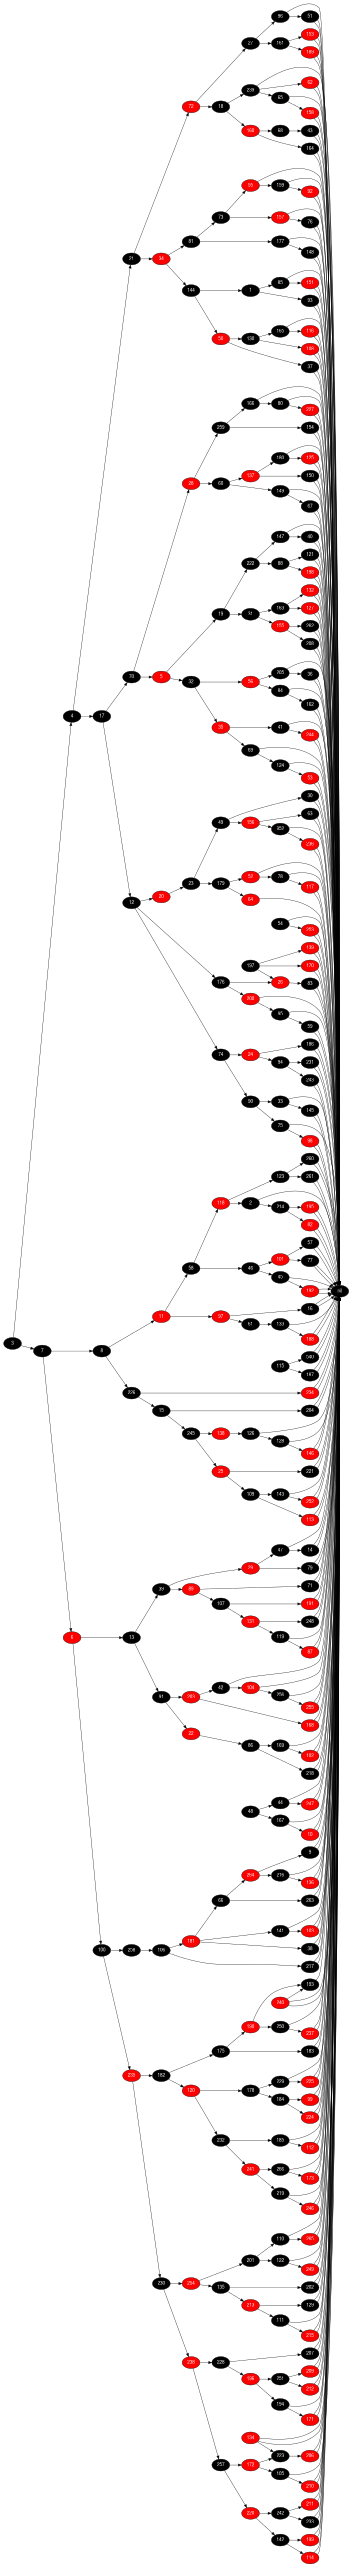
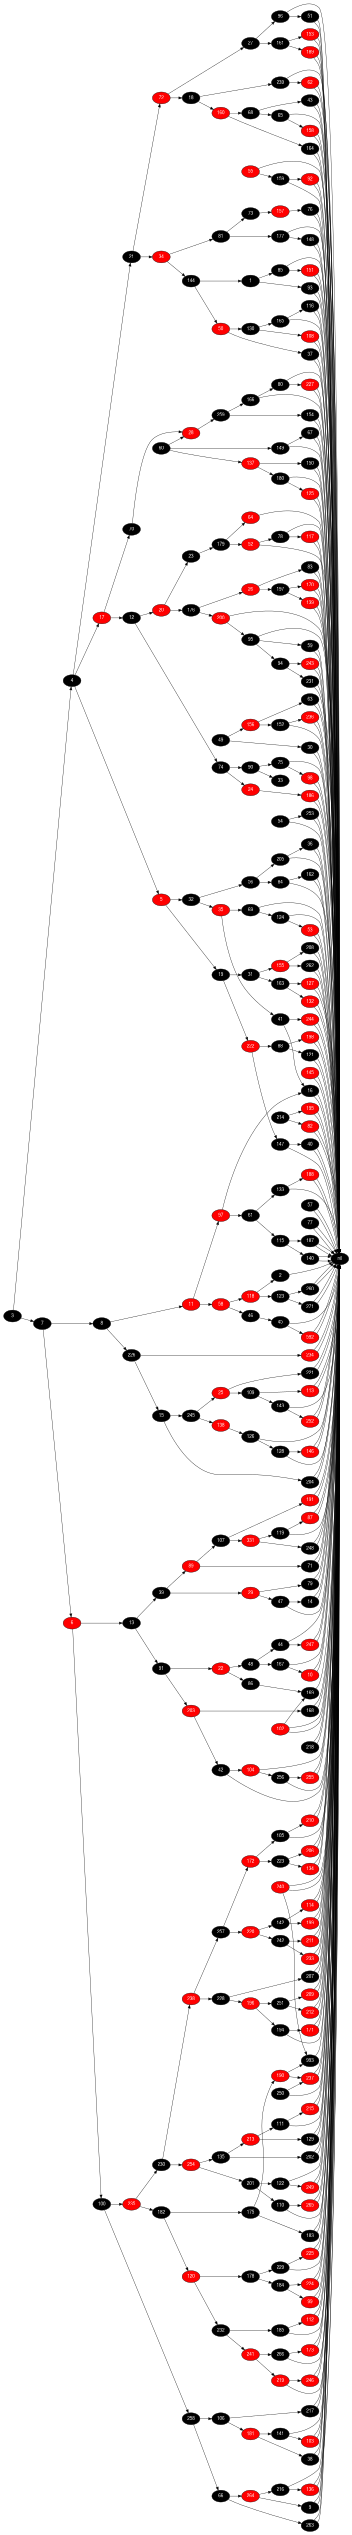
(264, 94) -> (264, 114)
(234, 203) -> none
(310, 331) -> (310, 306)
(204, 484) -> (175, 442)
(251, 564) -> (251, 1046)
(145, 677) -> (116, 789)
(251, 682) -> (251, 882)
(102, 716) -> (102, 618)
(337, 731) -> none
(280, 829) -> (280, 725)
(205, 855) -> none
(310, 930) -> (310, 814)
(175, 942) -> (175, 610)
(264, 973) -> (264, 589)
(337, 987) -> (293, 1054)
(310, 1045) -> (310, 796)
(264, 1058) -> (264, 651)
(310, 1080) -> (310, 664)
(294, 1106) -> none
(310, 1111) -> (310, 1073)
(333, 1175) -> none
(310, 1177) -> (310, 1307)
(264, 1205) -> none
none -> (264, 1227)
(280, 1260) -> none
(191, 1268) -> (221, 1304)
(310, 1291) -> (310, 1338)
(310, 1357) -> (310, 1259)
(251, 1622) -> (251, 1541)
none -> (234, 1667)
(310, 1726) -> (310, 1711)
(294, 1750) -> (292, 1713)
(279, 1759) -> none
(205, 1923) -> (205, 2456)
(310, 1985) -> (310, 2061)
(264, 2027) -> (294, 2077)
(280, 2194) -> (280, 2381)
(264, 2446) -> (294, 1865)
(310, 2522) -> (310, 1959)
